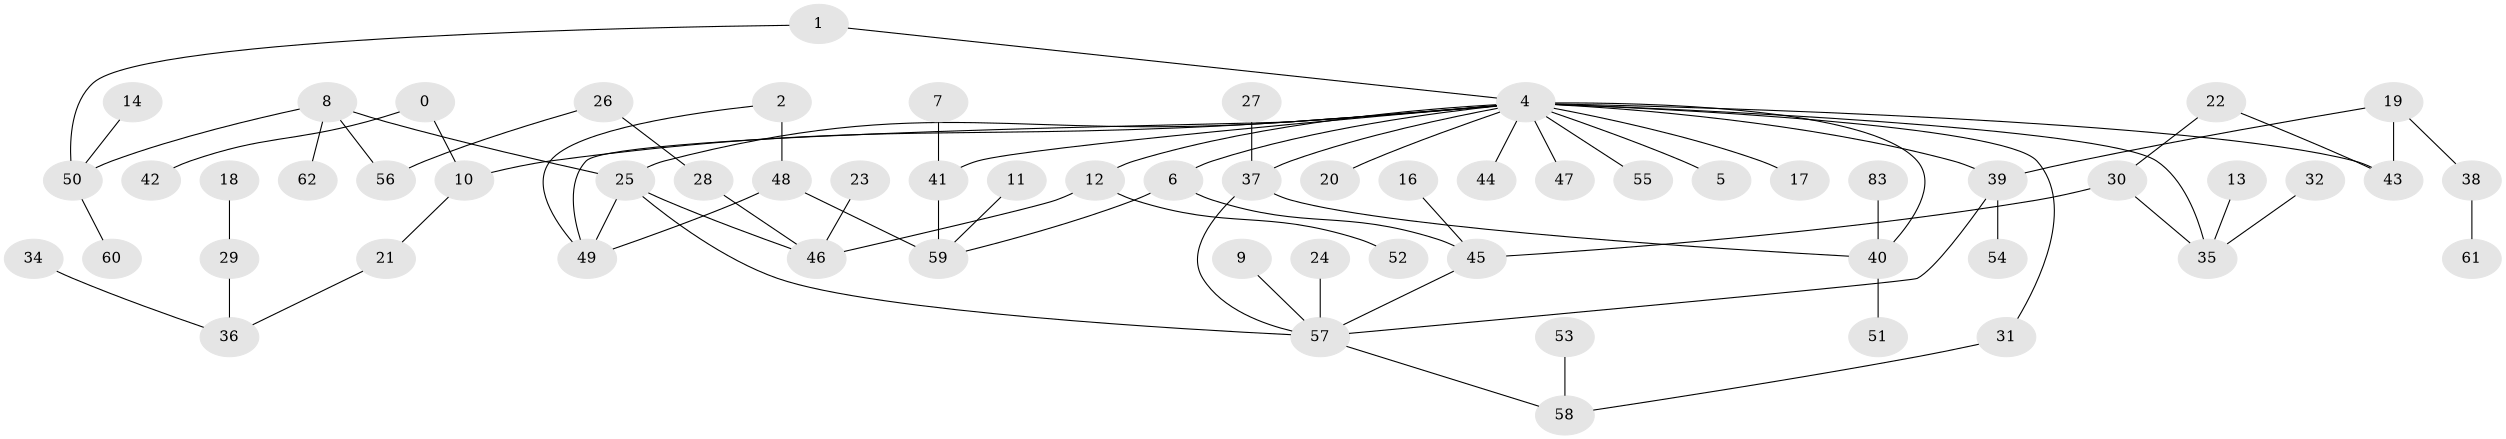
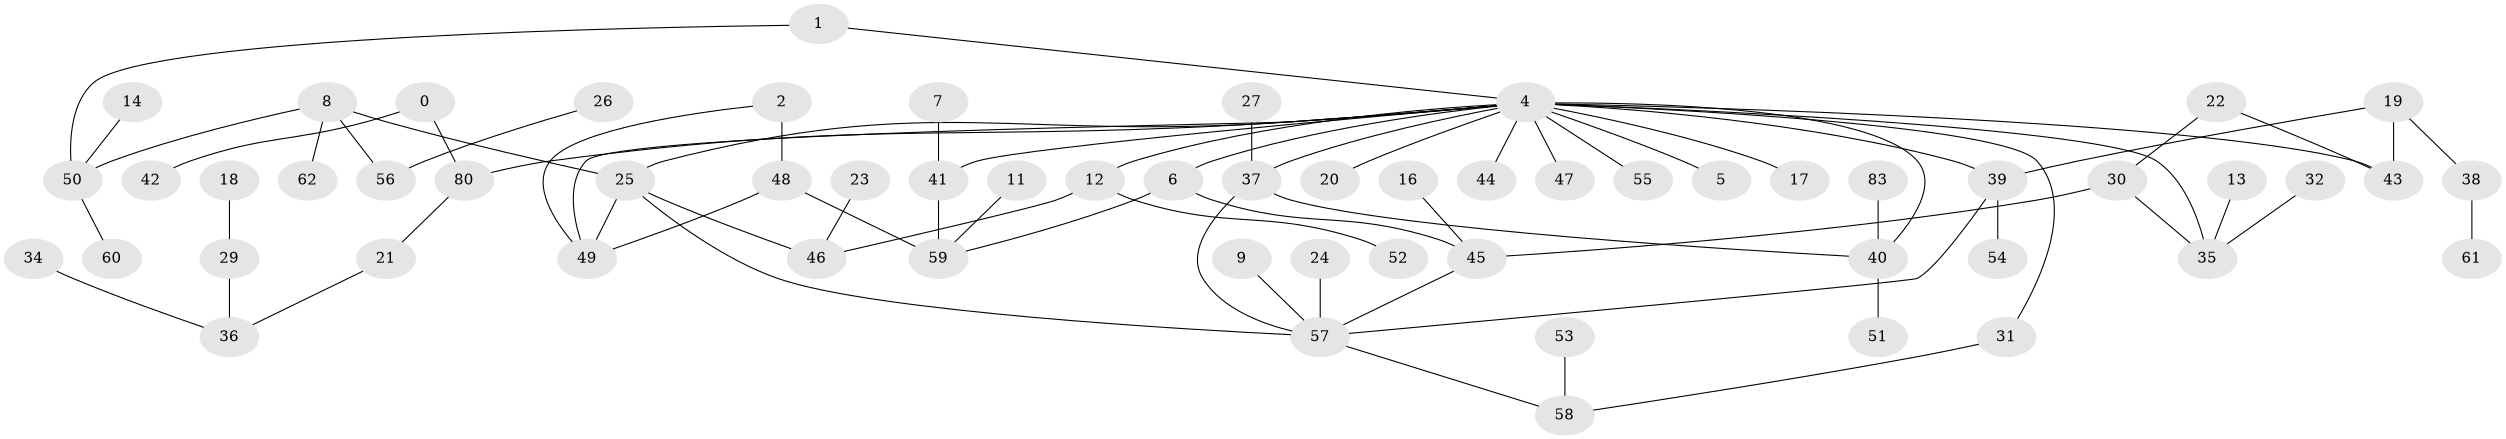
(464, 181) -> (464, 181)
(704, 181) -> none
